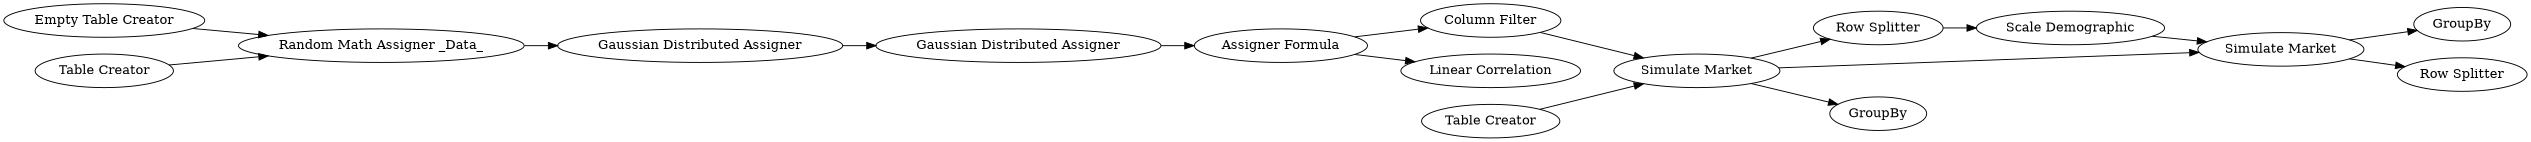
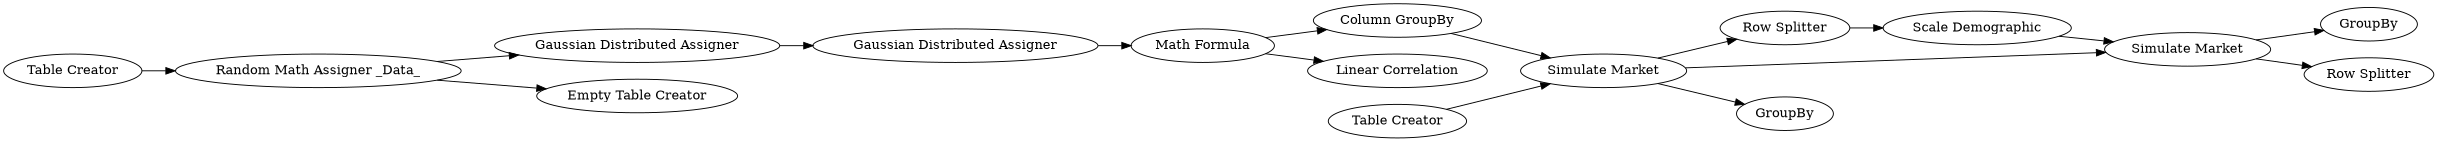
(1491, 21) -> (1397, 21)
(226, 32) -> (487, 84)
(1281, 46) -> (1203, 46)
